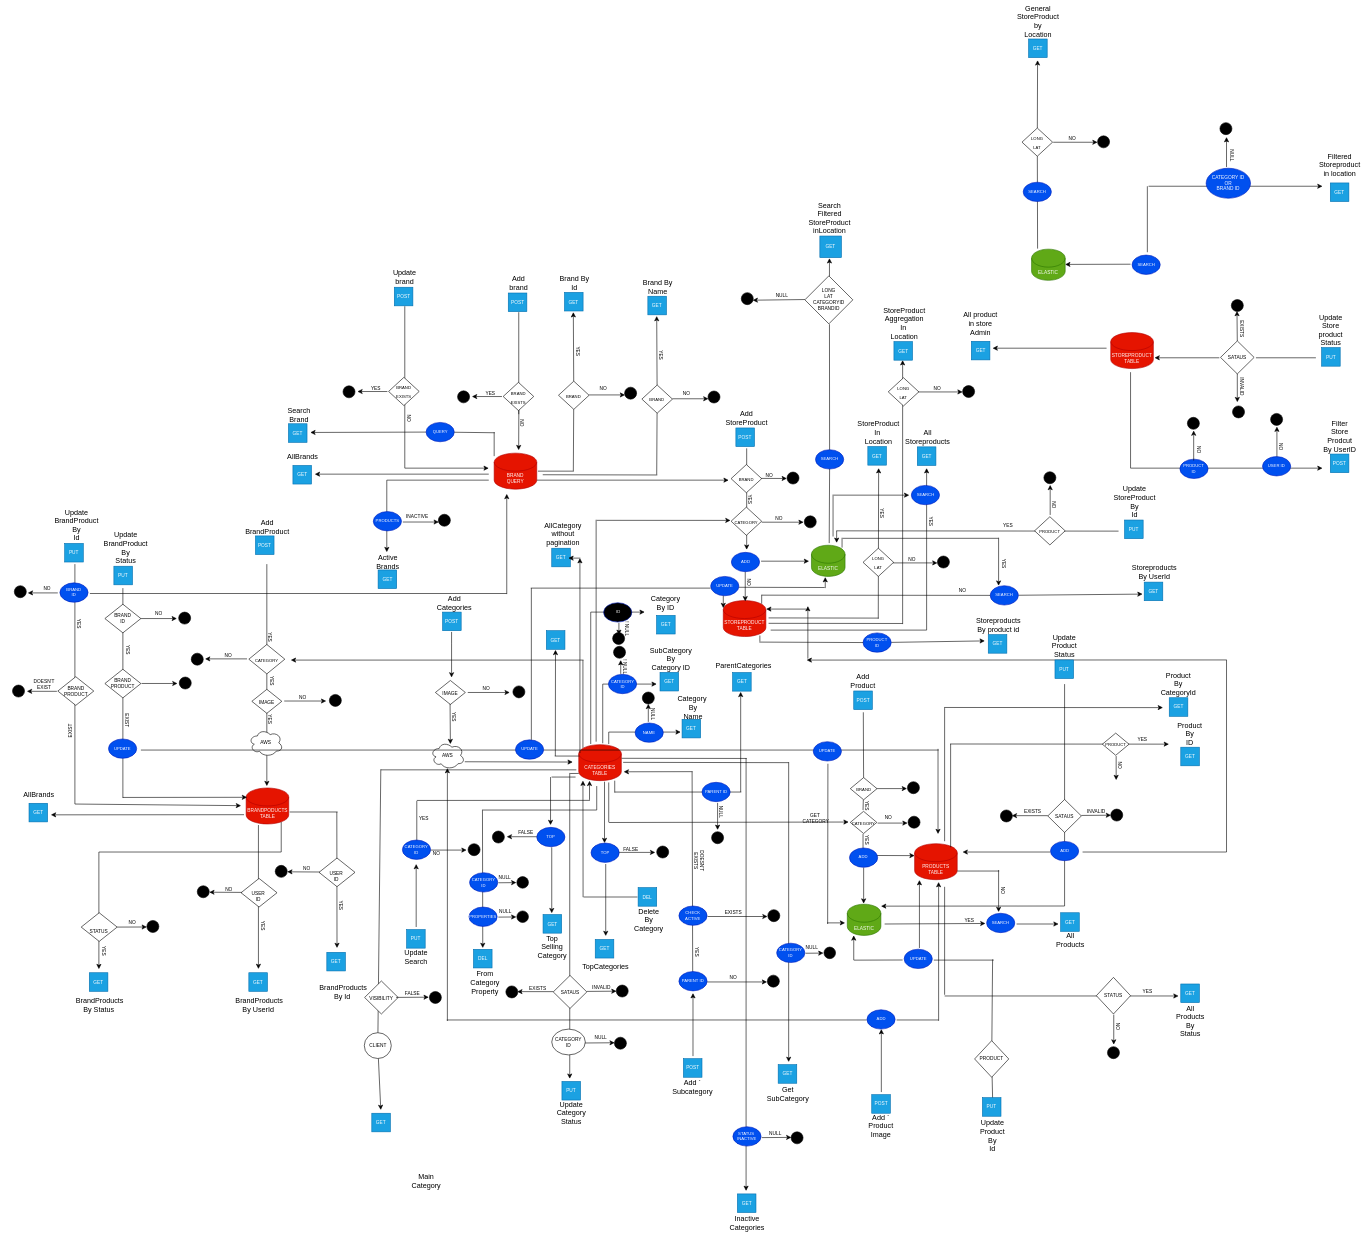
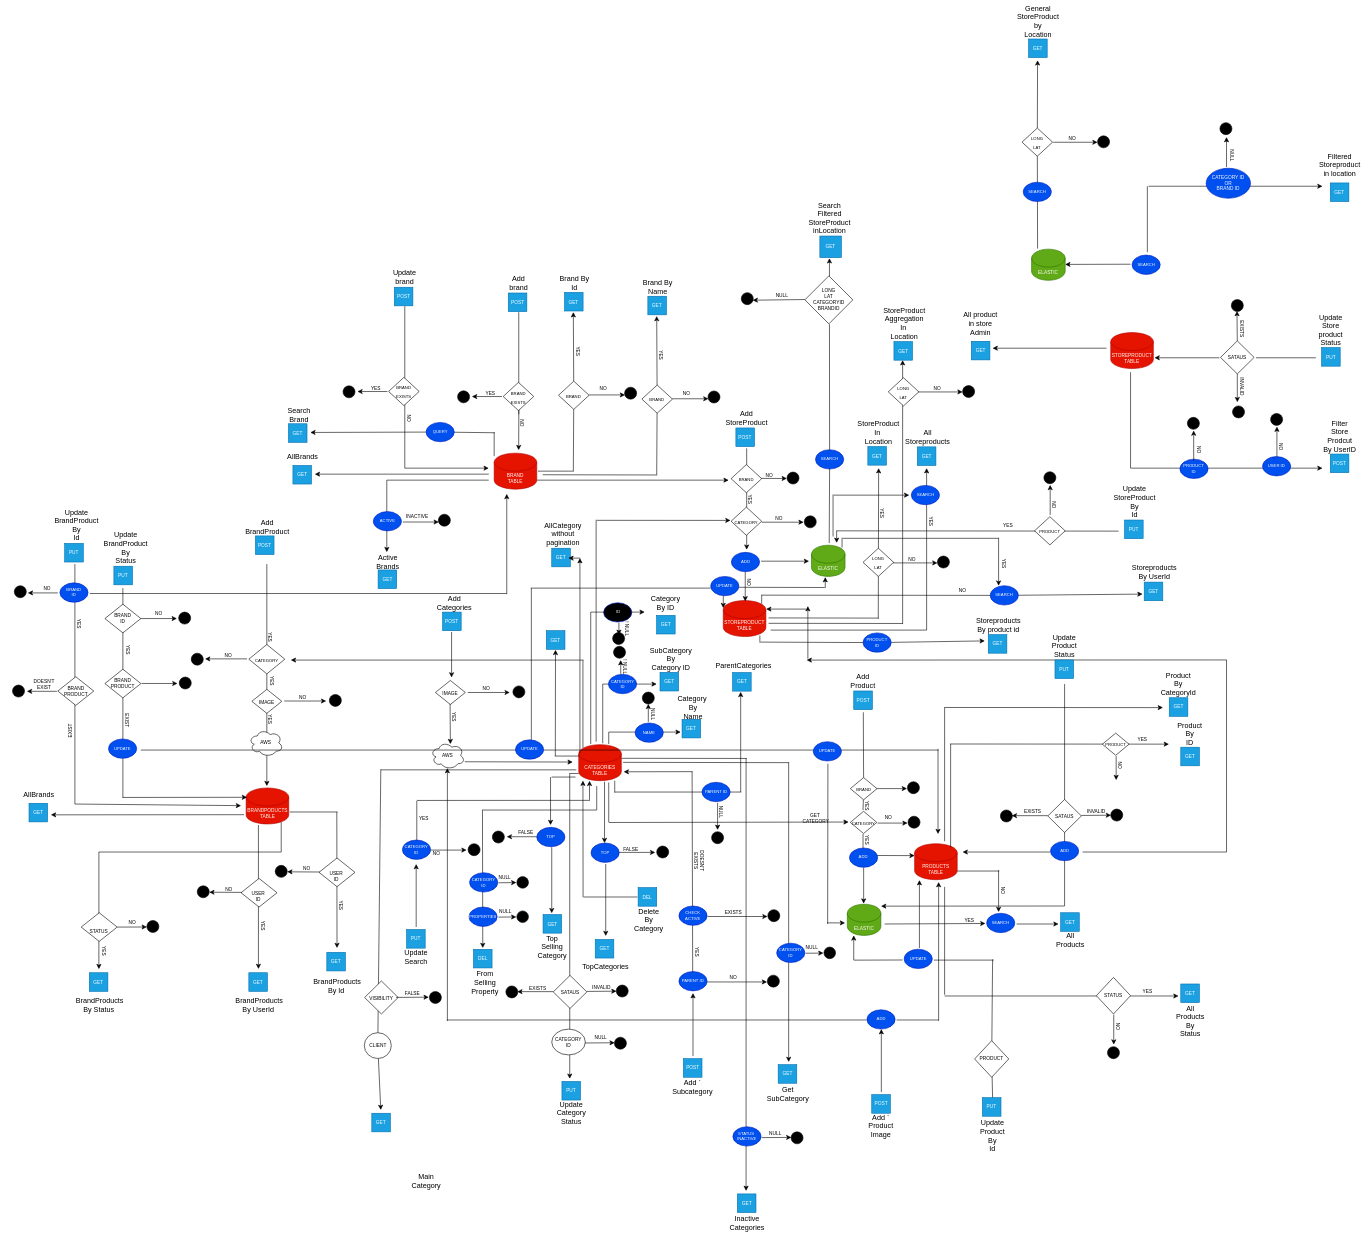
(515, 479) -> (515, 479)
(388, 521) -> (388, 521)
(485, 983) -> (485, 983)
(342, 993) -> (336, 987)
